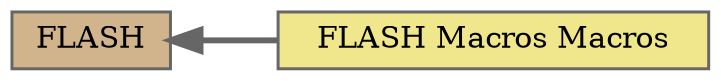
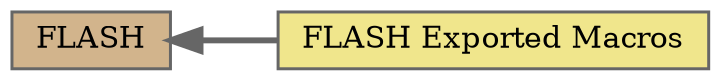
(493, 40) -> (493, 40)
